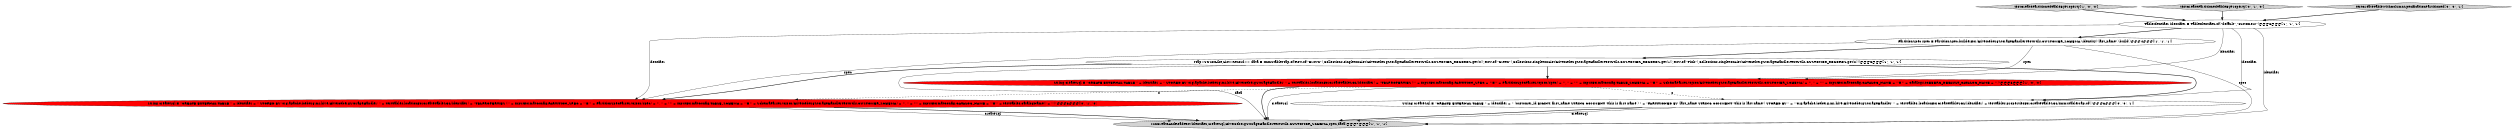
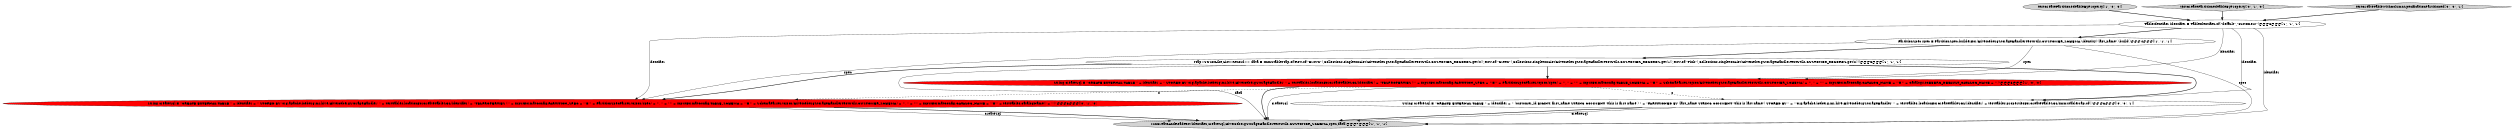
(2056, 7) -> (2080, 7)
